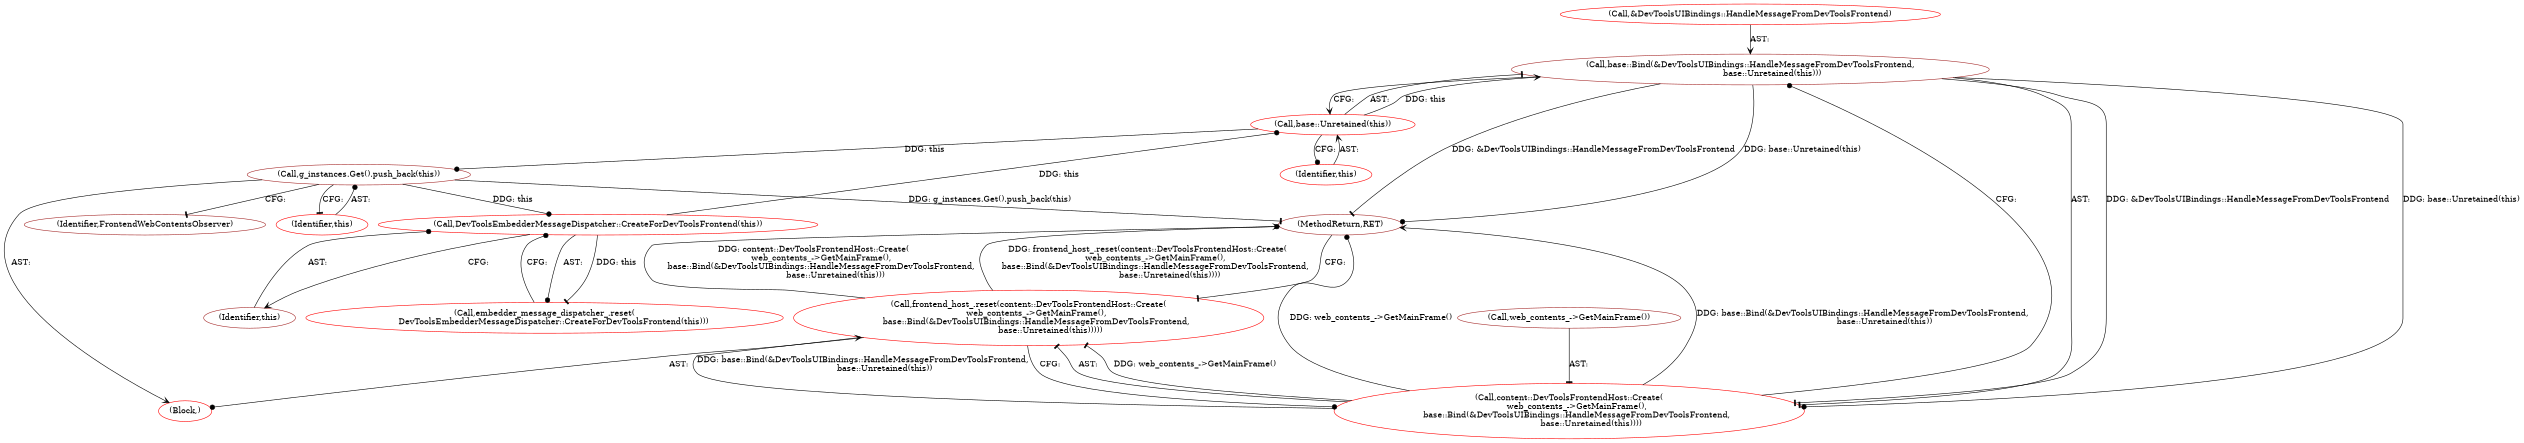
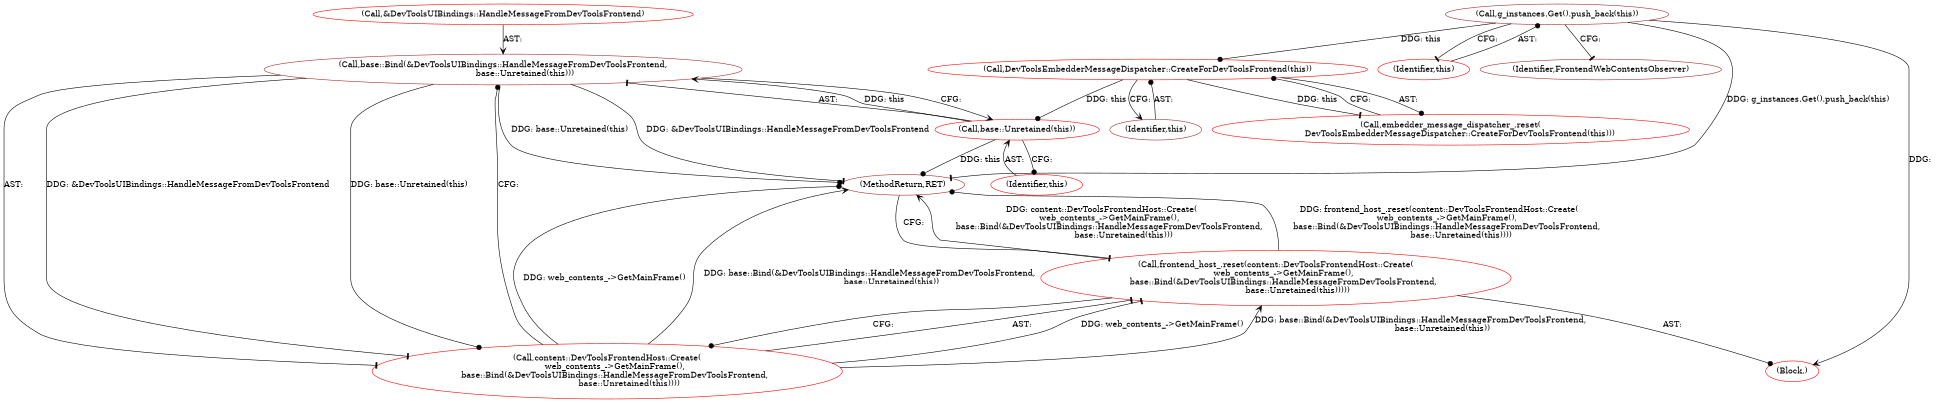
(859, 149) -> (960, 156)
(22, 263) -> (1921, 160)
(1569, 318) -> none
